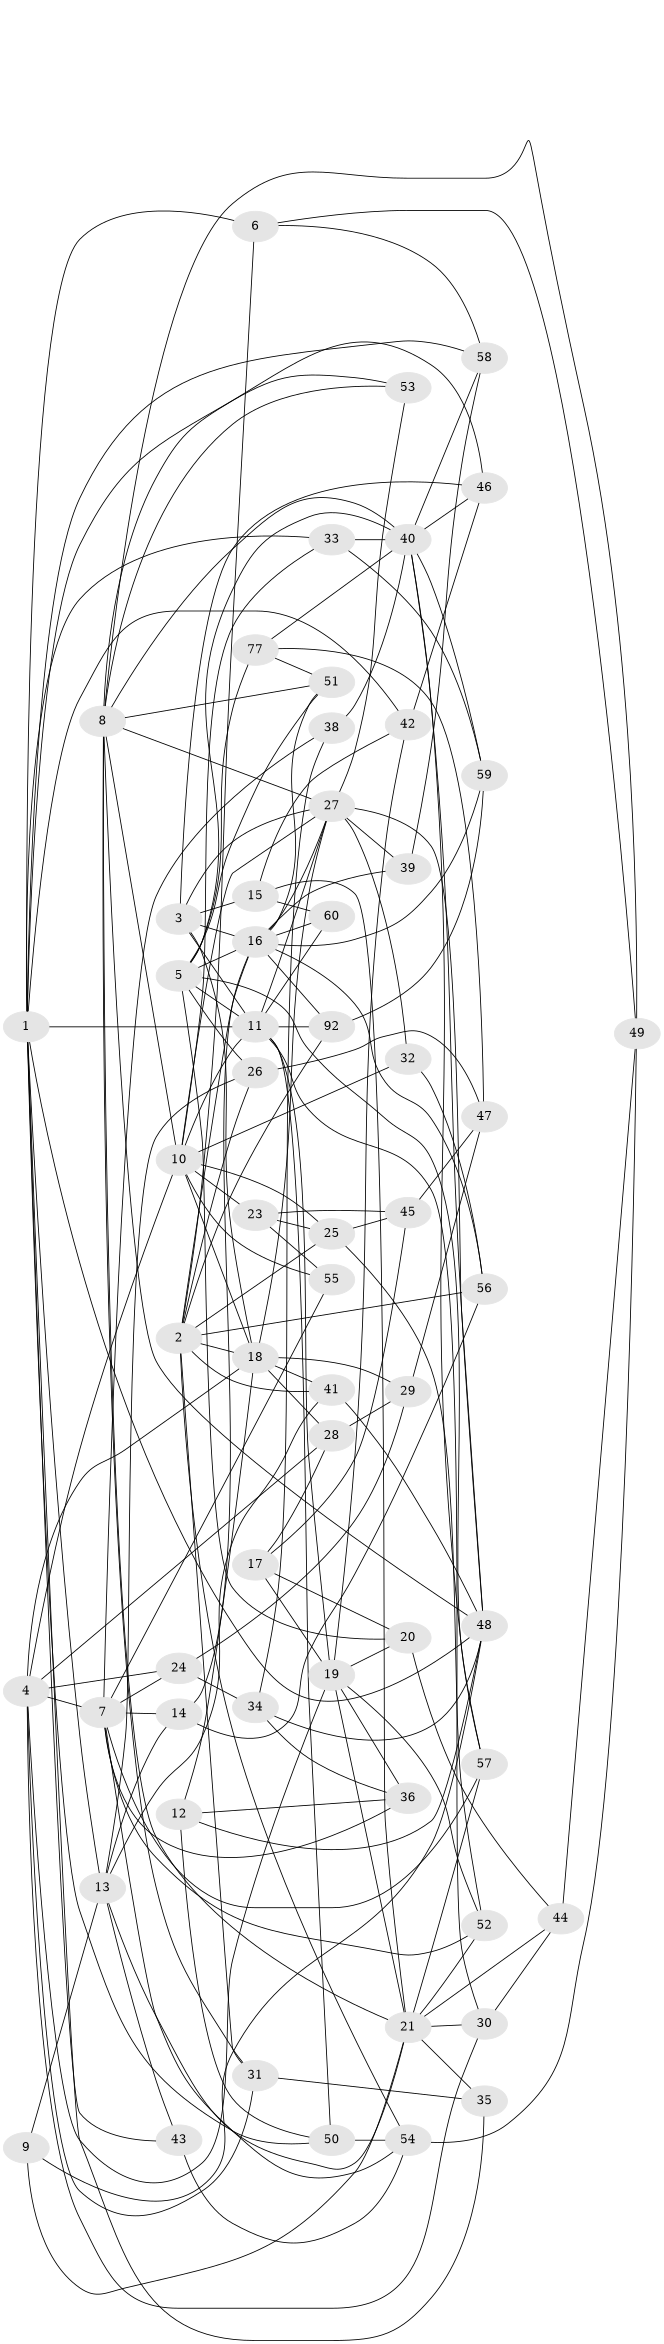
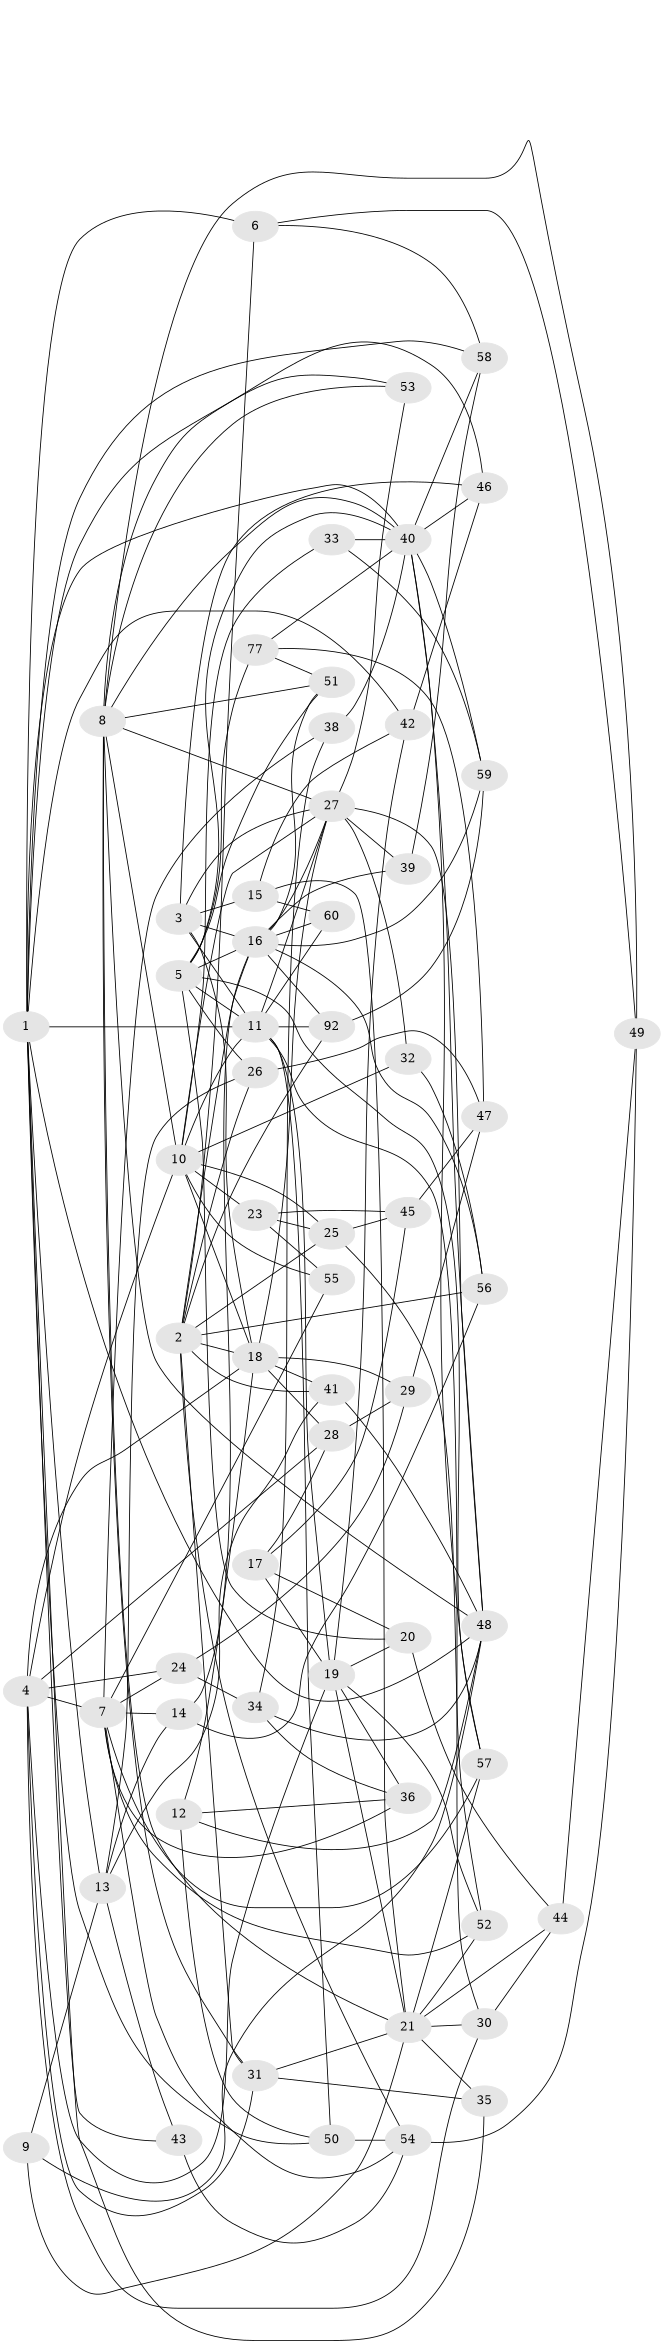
(70, 617) -> (76, 579)
(267, 2150) -> (332, 2052)
